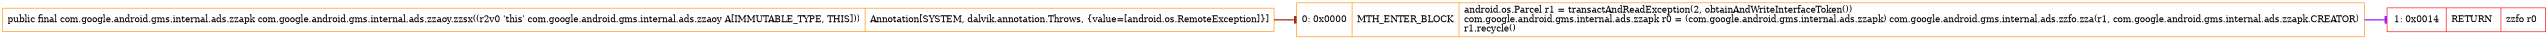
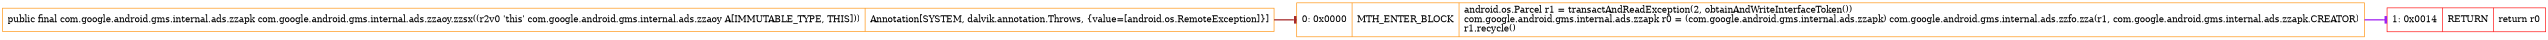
(2521, 20) -> (2519, 20)
